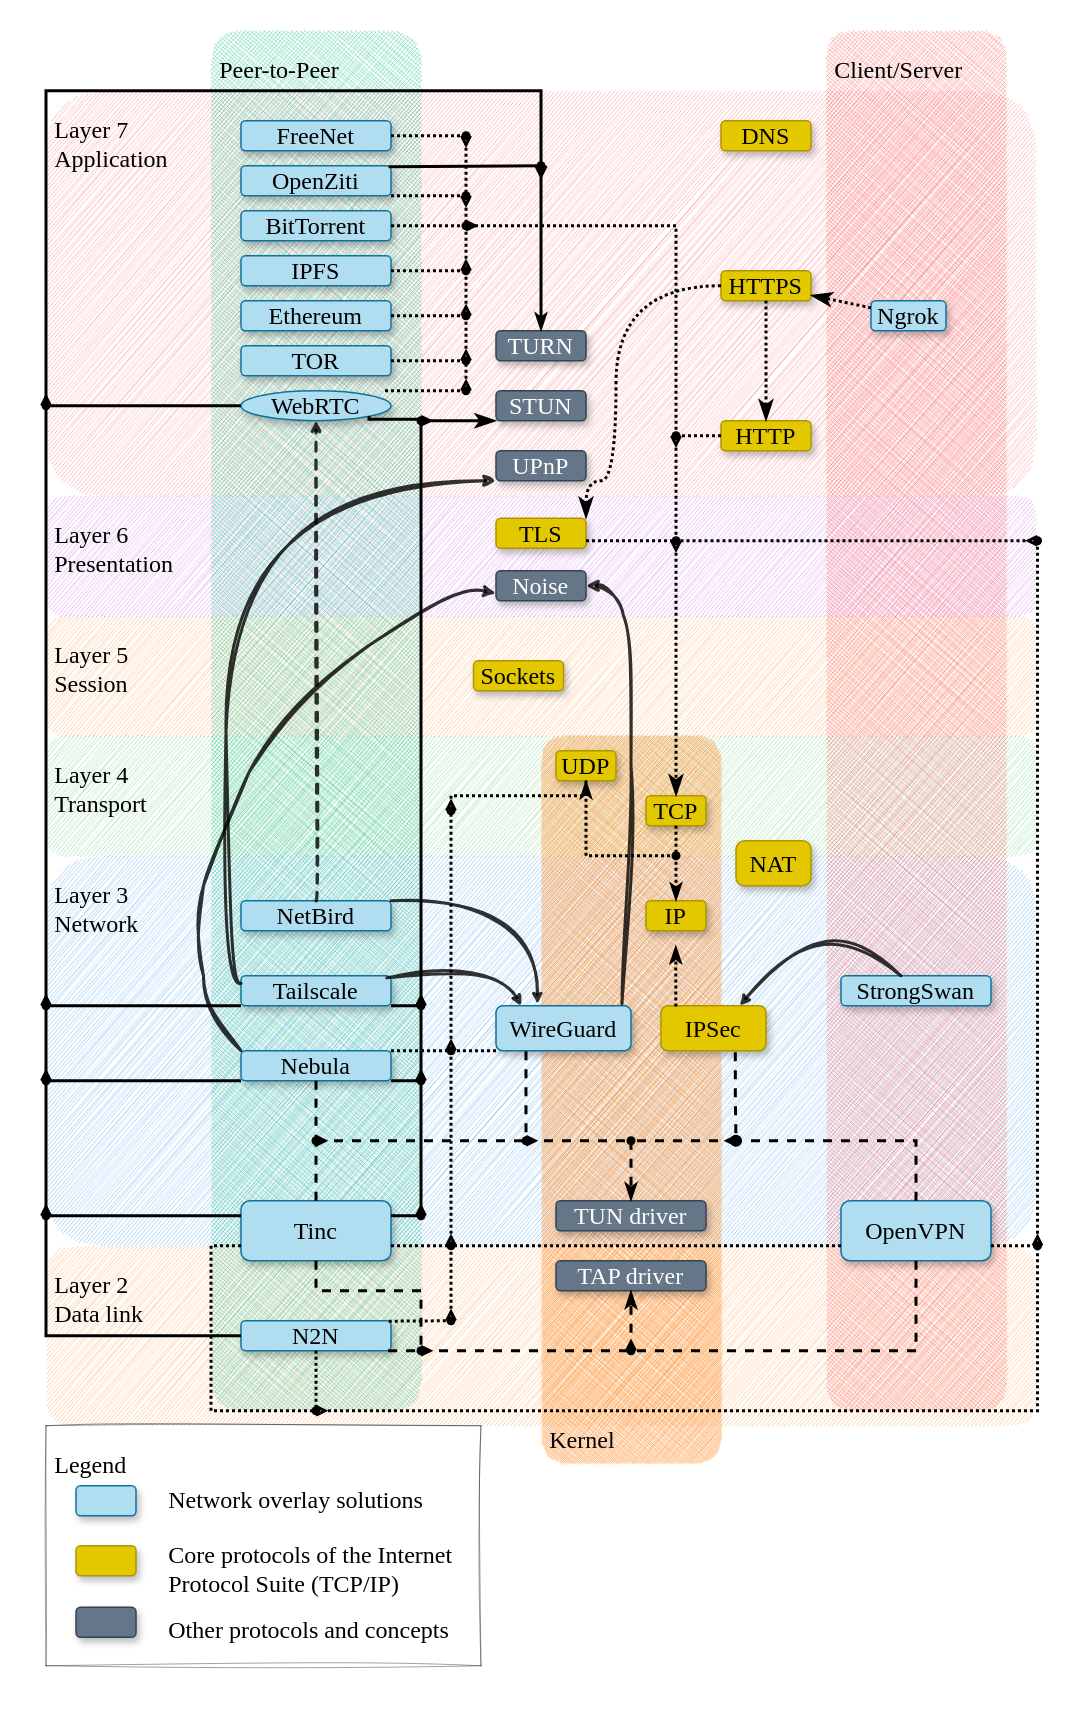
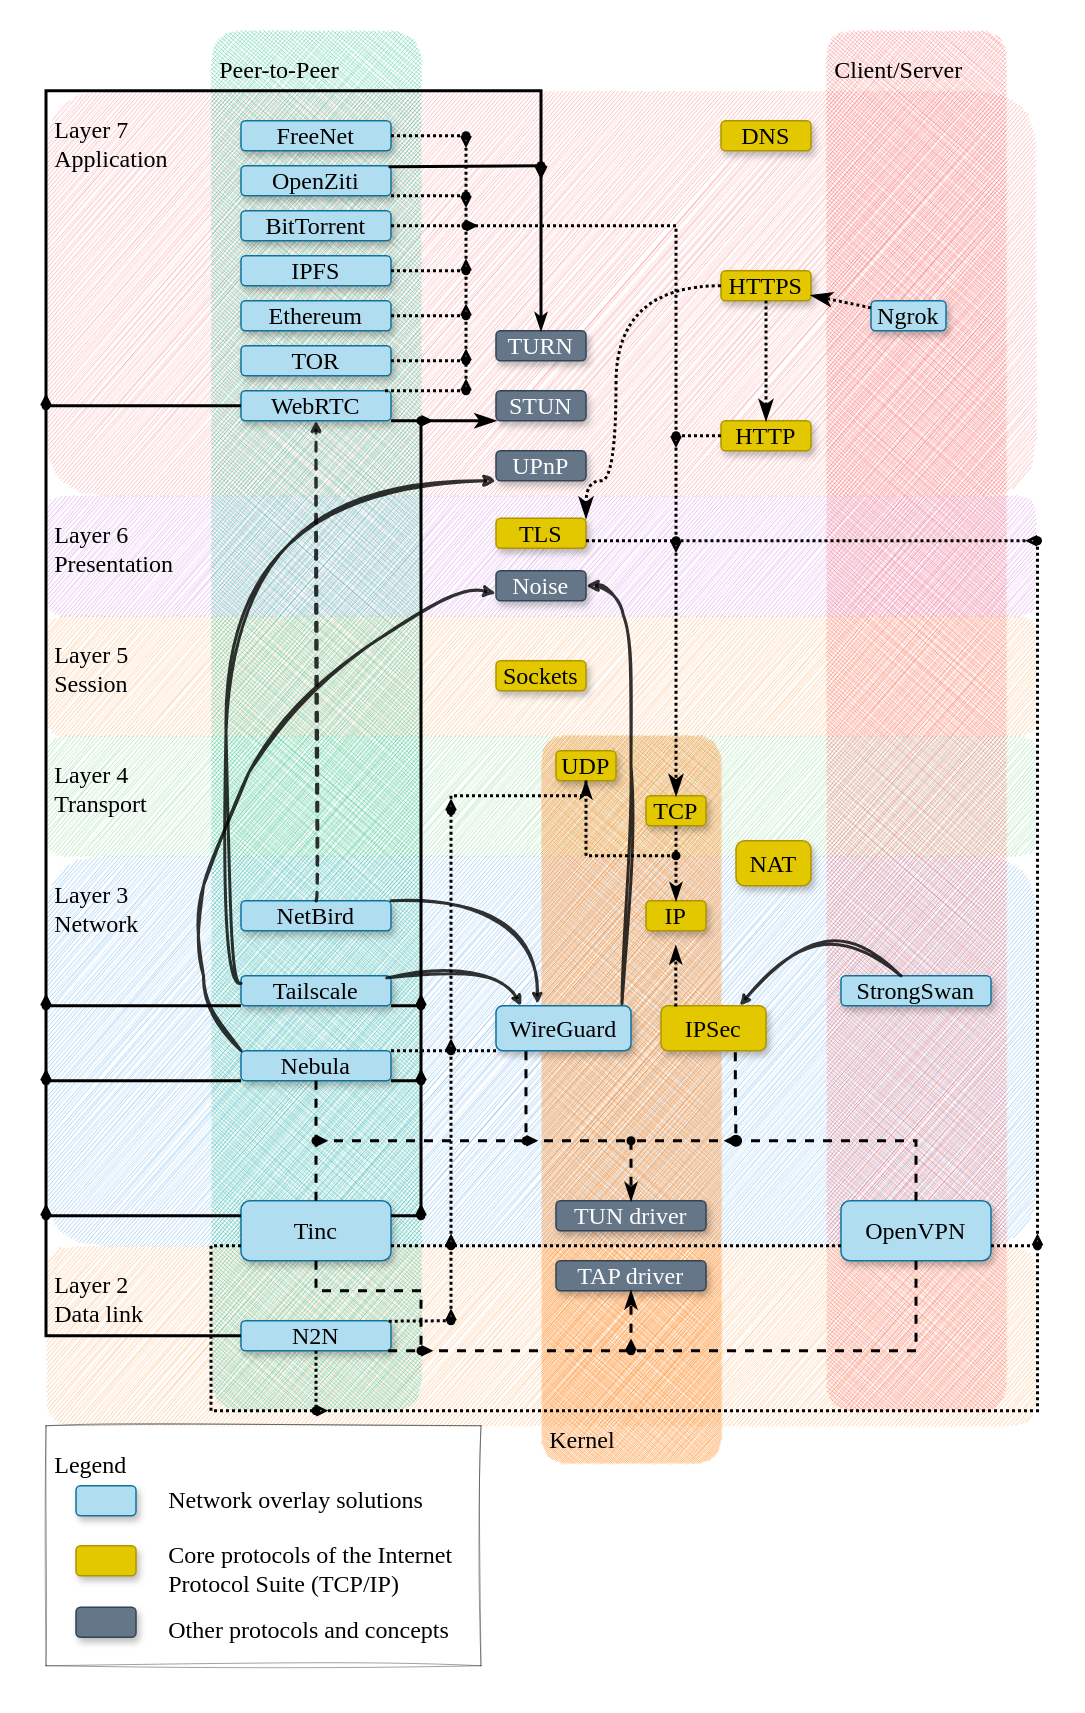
(316, 406) -> (316, 406)
(518, 676) -> (541, 676)
